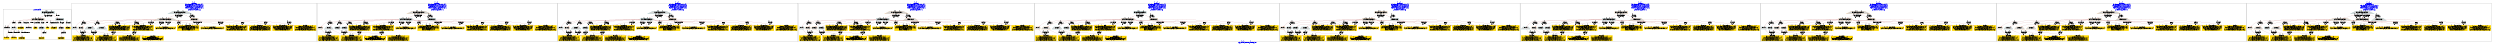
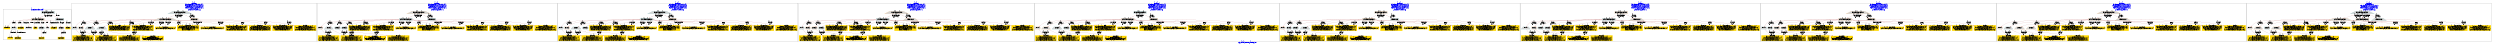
(37, 10) -> (37, 10)
(7, 28) -> (7, 28)
(48, 28) -> (48, 28)
(14, 38) -> none
